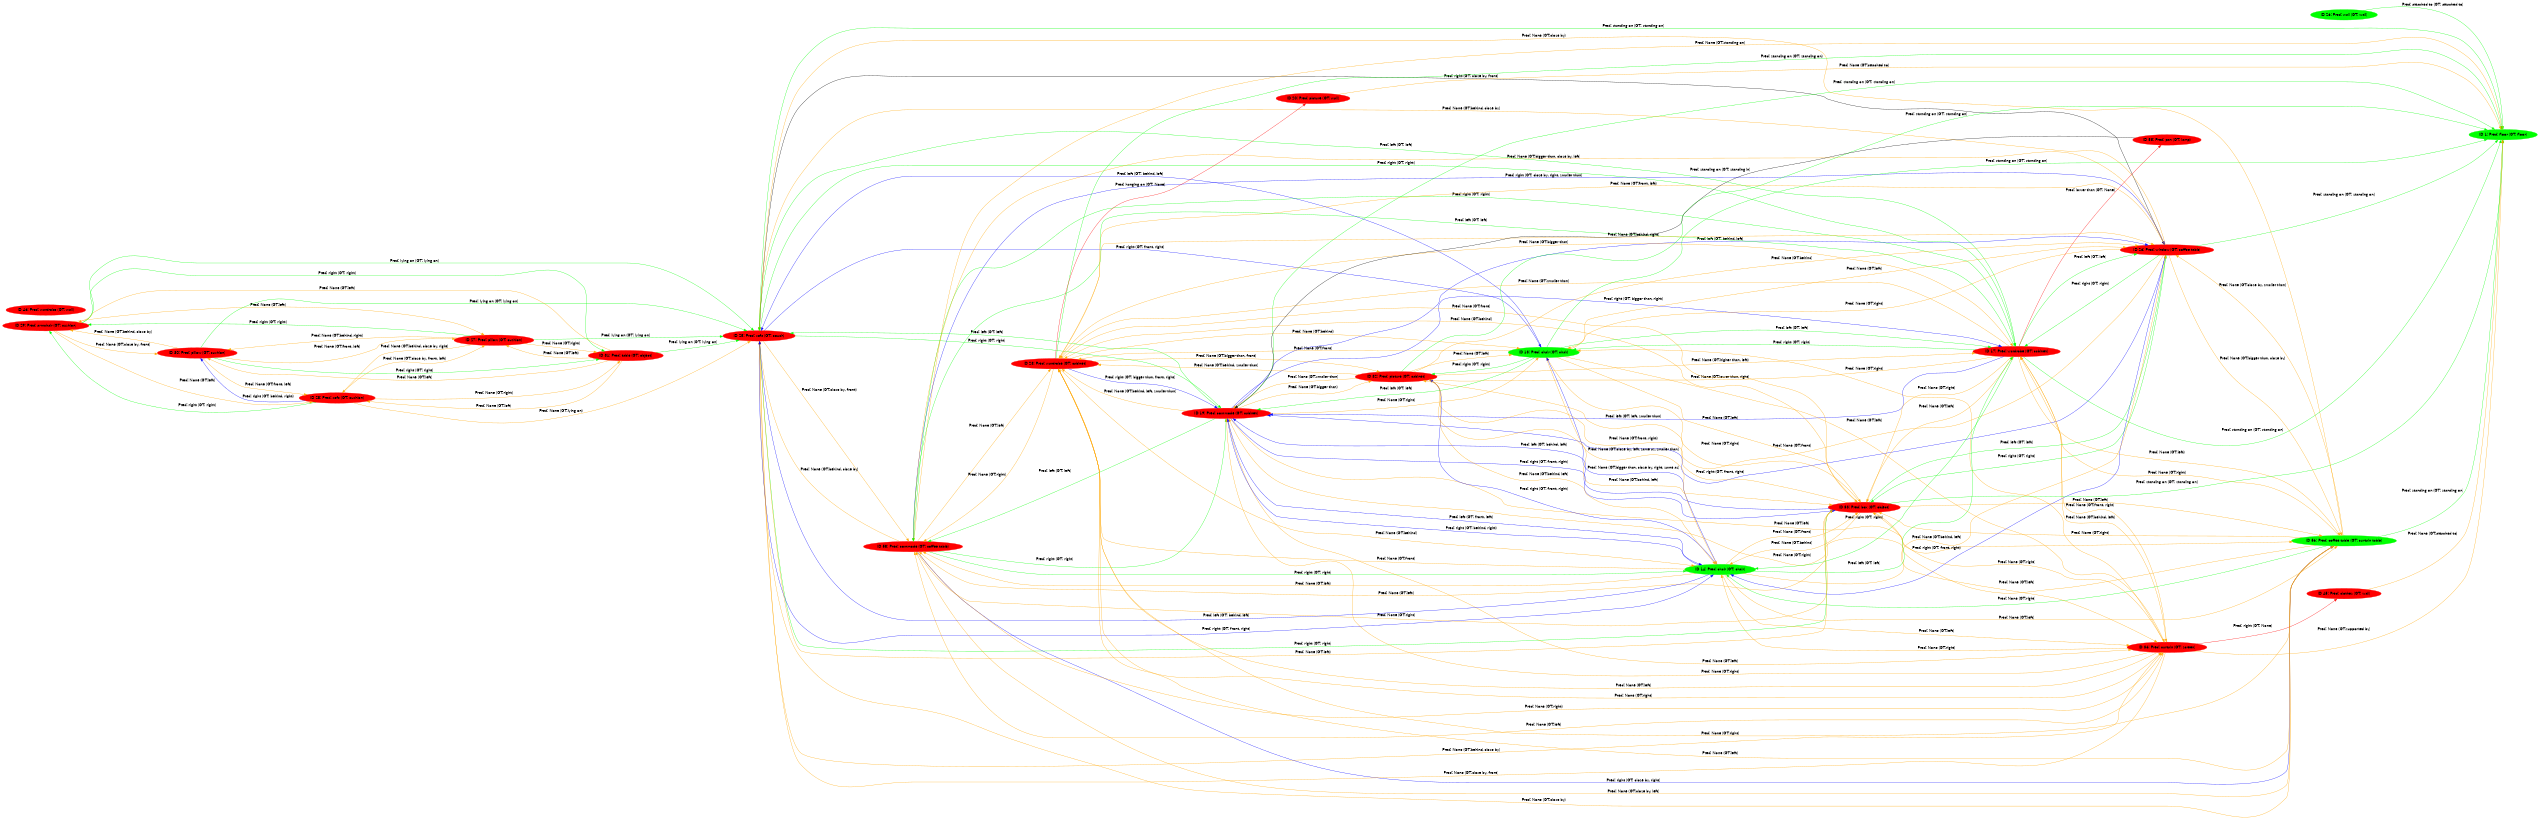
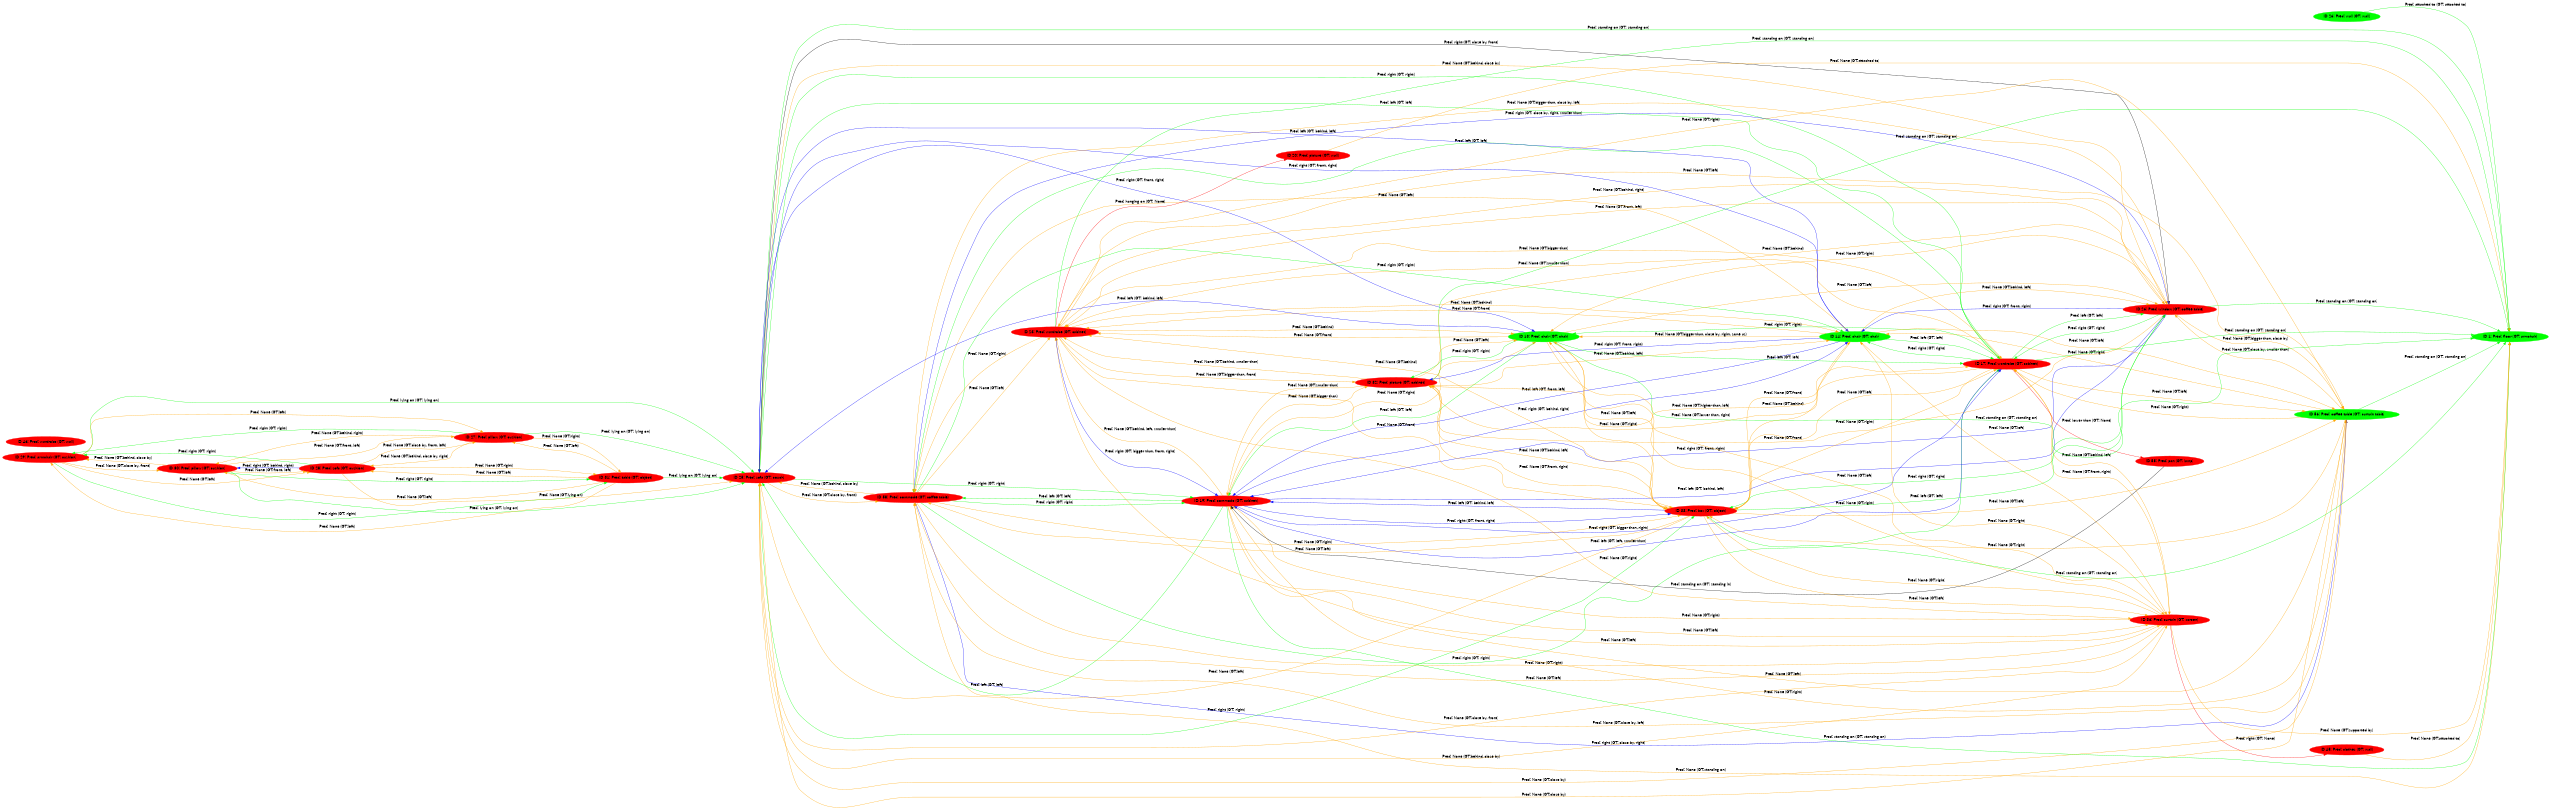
(2503, 135) -> (2510, 337)
(1634, 457) -> none
(1623, 474) -> (1701, 337)
(2028, 603) -> (2097, 362)
